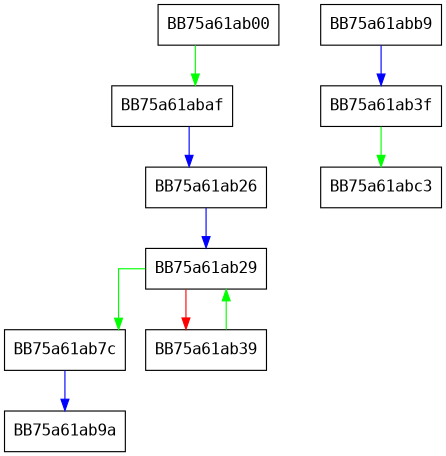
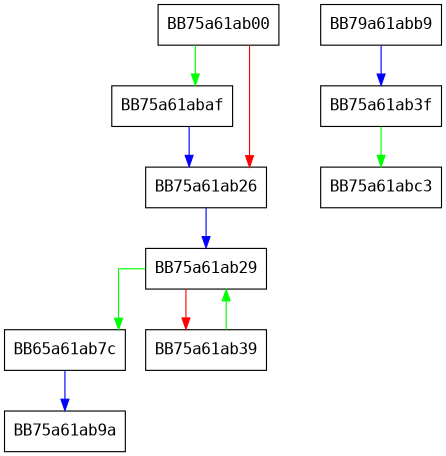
(381, 25) -> (381, 25)
none -> (250, 101)
(65, 350) -> (65, 350)
